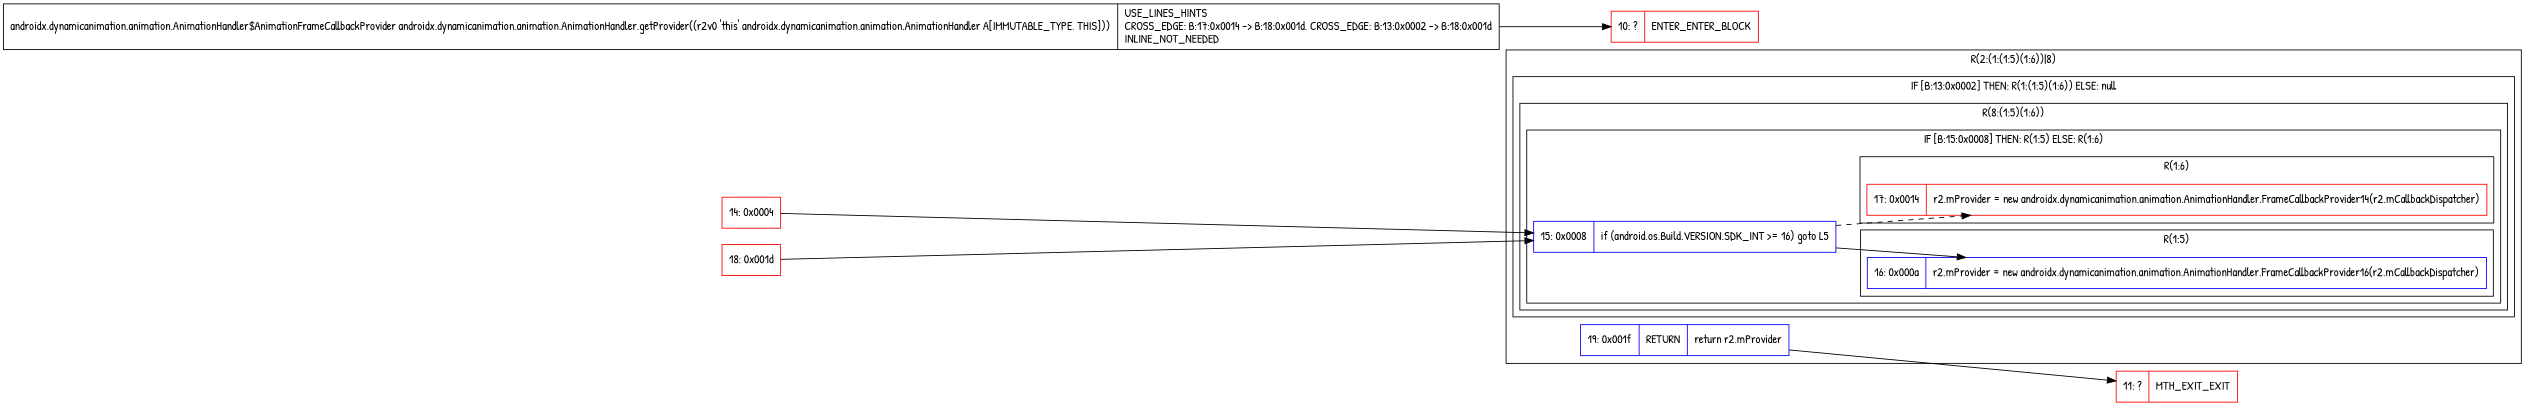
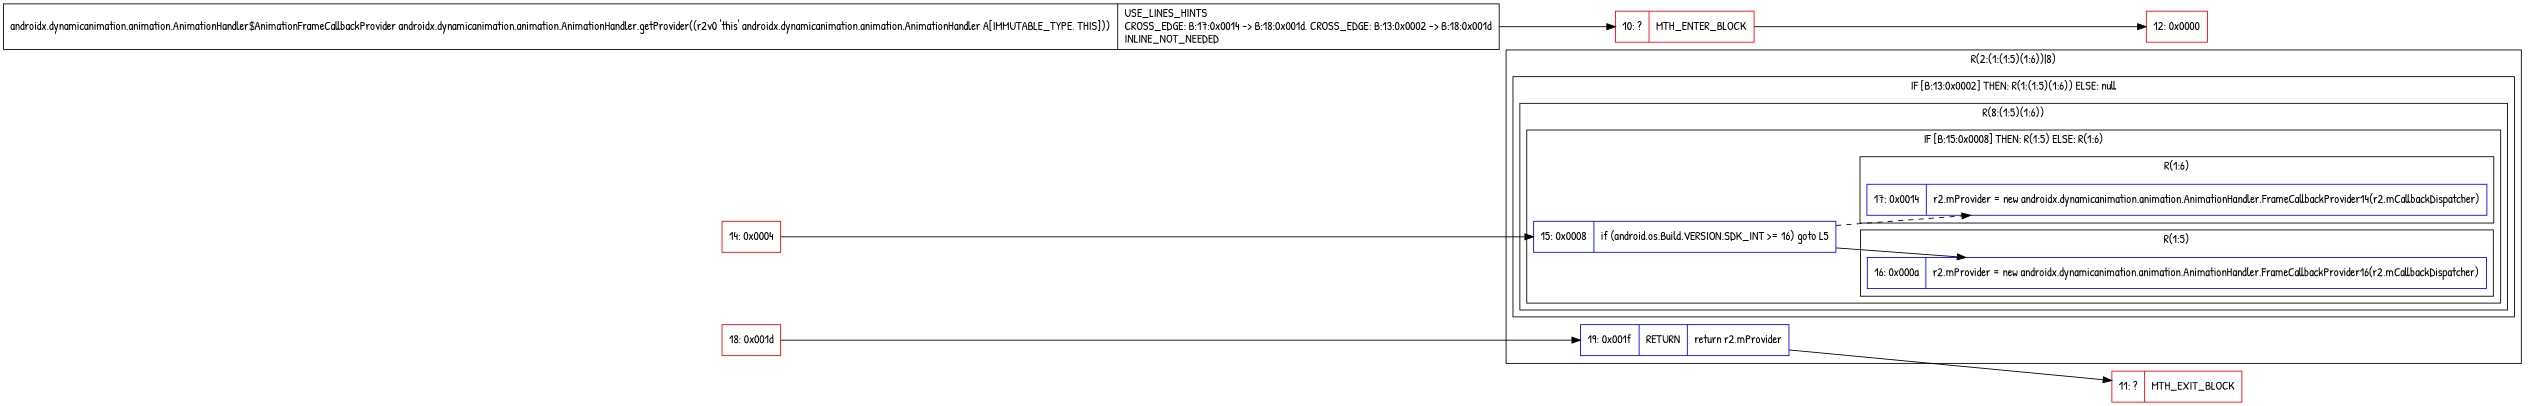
(1702, 26) -> (1702, 26)
none -> (2177, 27)
(2177, 200) -> (2177, 200)
(1153, 250) -> (1176, 340)
(2193, 386) -> (2193, 386)
